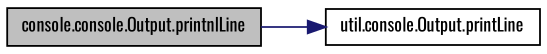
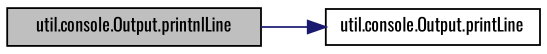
(134, 27) -> (134, 27)
